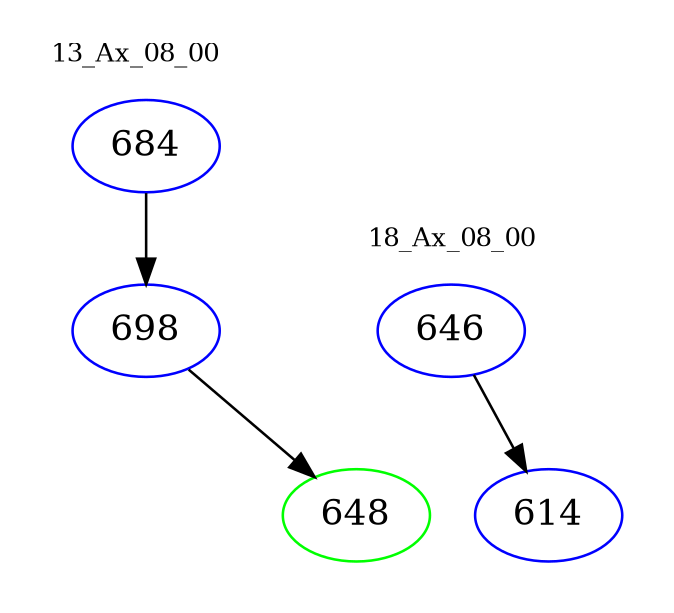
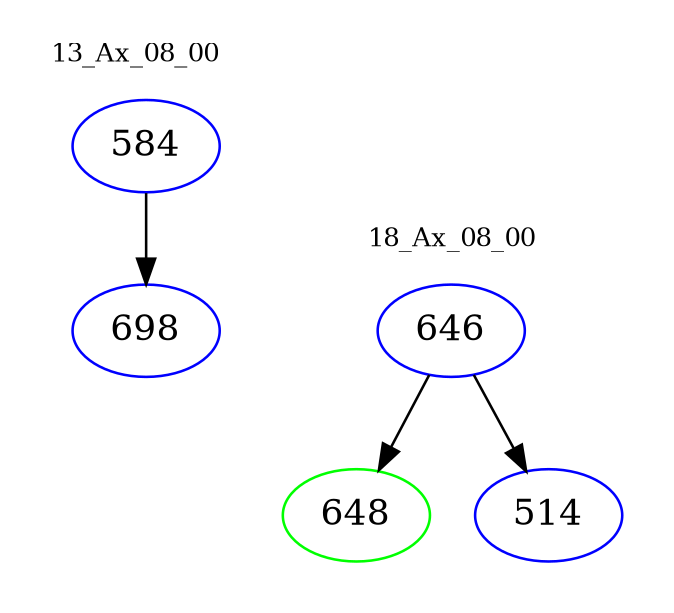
(146, 146) -> (146, 146)
(242, 415) -> (410, 411)
(549, 515) -> (549, 515)
